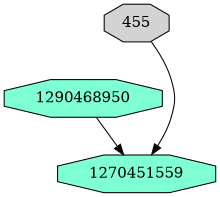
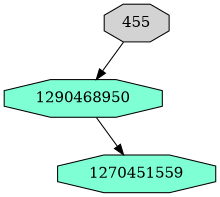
(174, 93) -> (113, 56)
